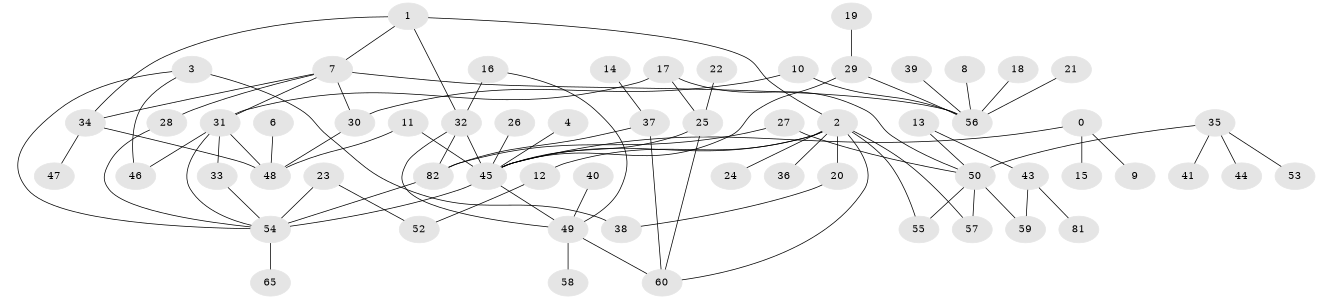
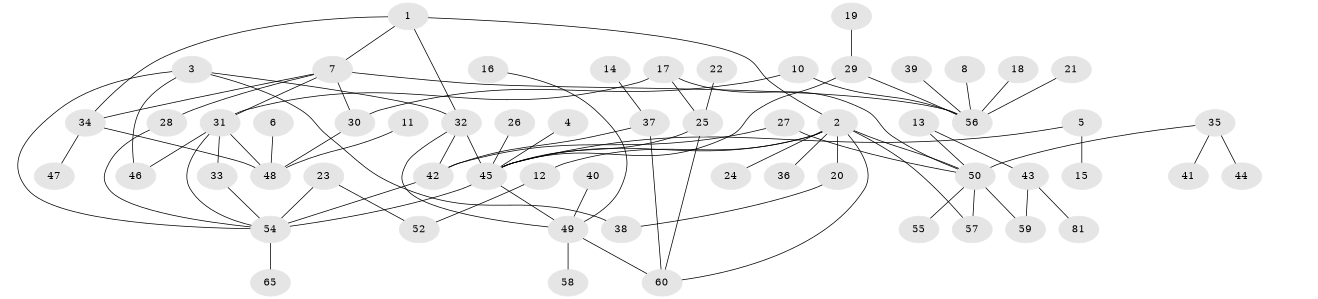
(471, 103) -> (330, 89)
(1082, 123) -> (1082, 123)
(444, 147) -> none
(892, 168) -> (904, 149)
(433, 176) -> (433, 176)
(1135, 176) -> none
(1295, 176) -> none
